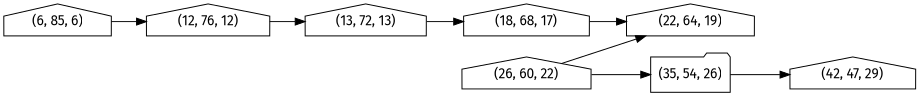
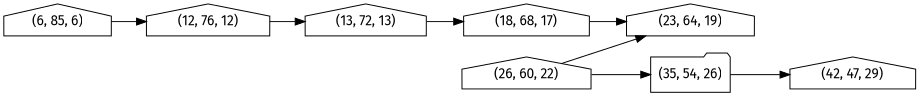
(690, 22) -> (690, 22)
